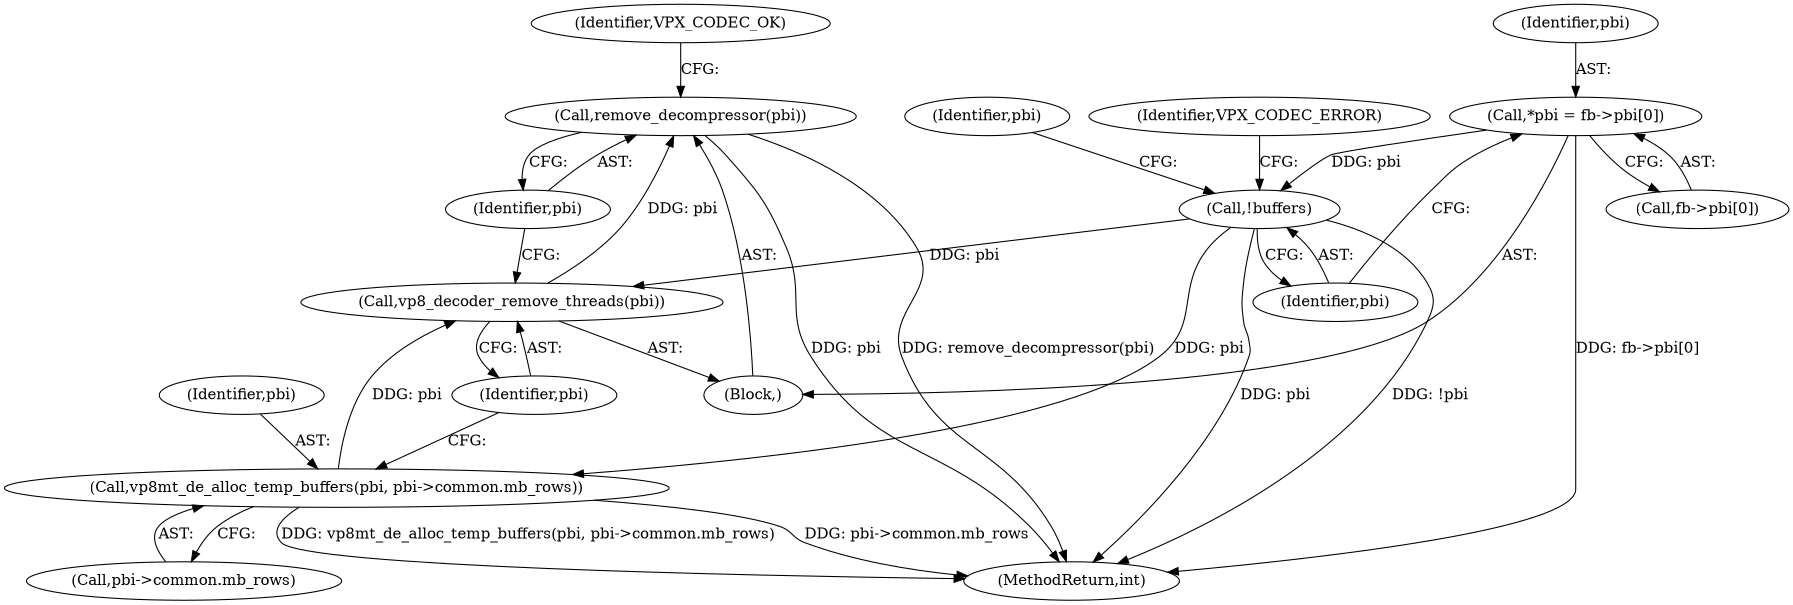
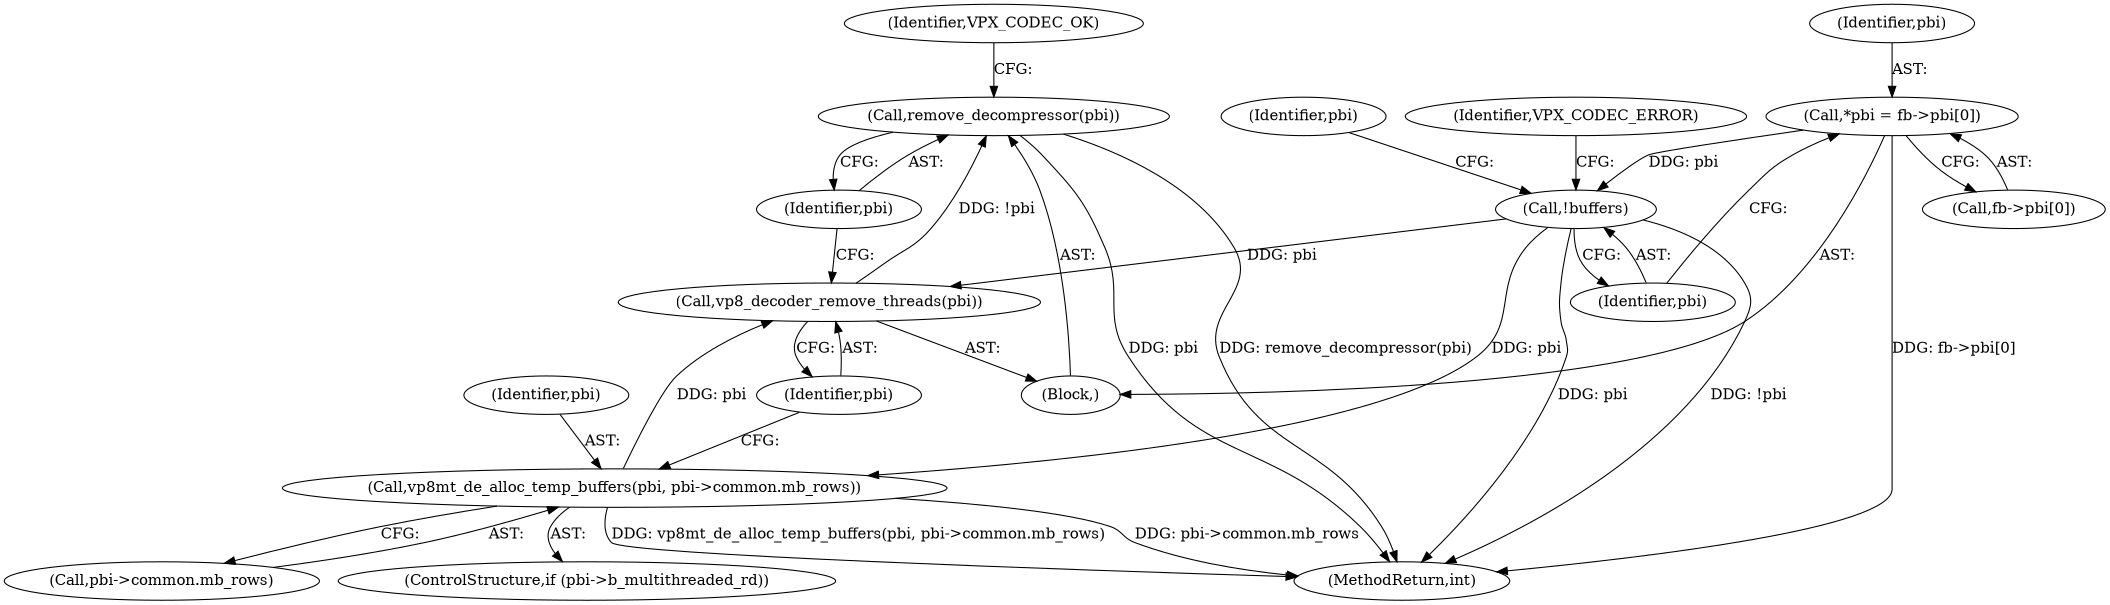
(683, 209) -> (997, 209)
none -> (587, 581)
